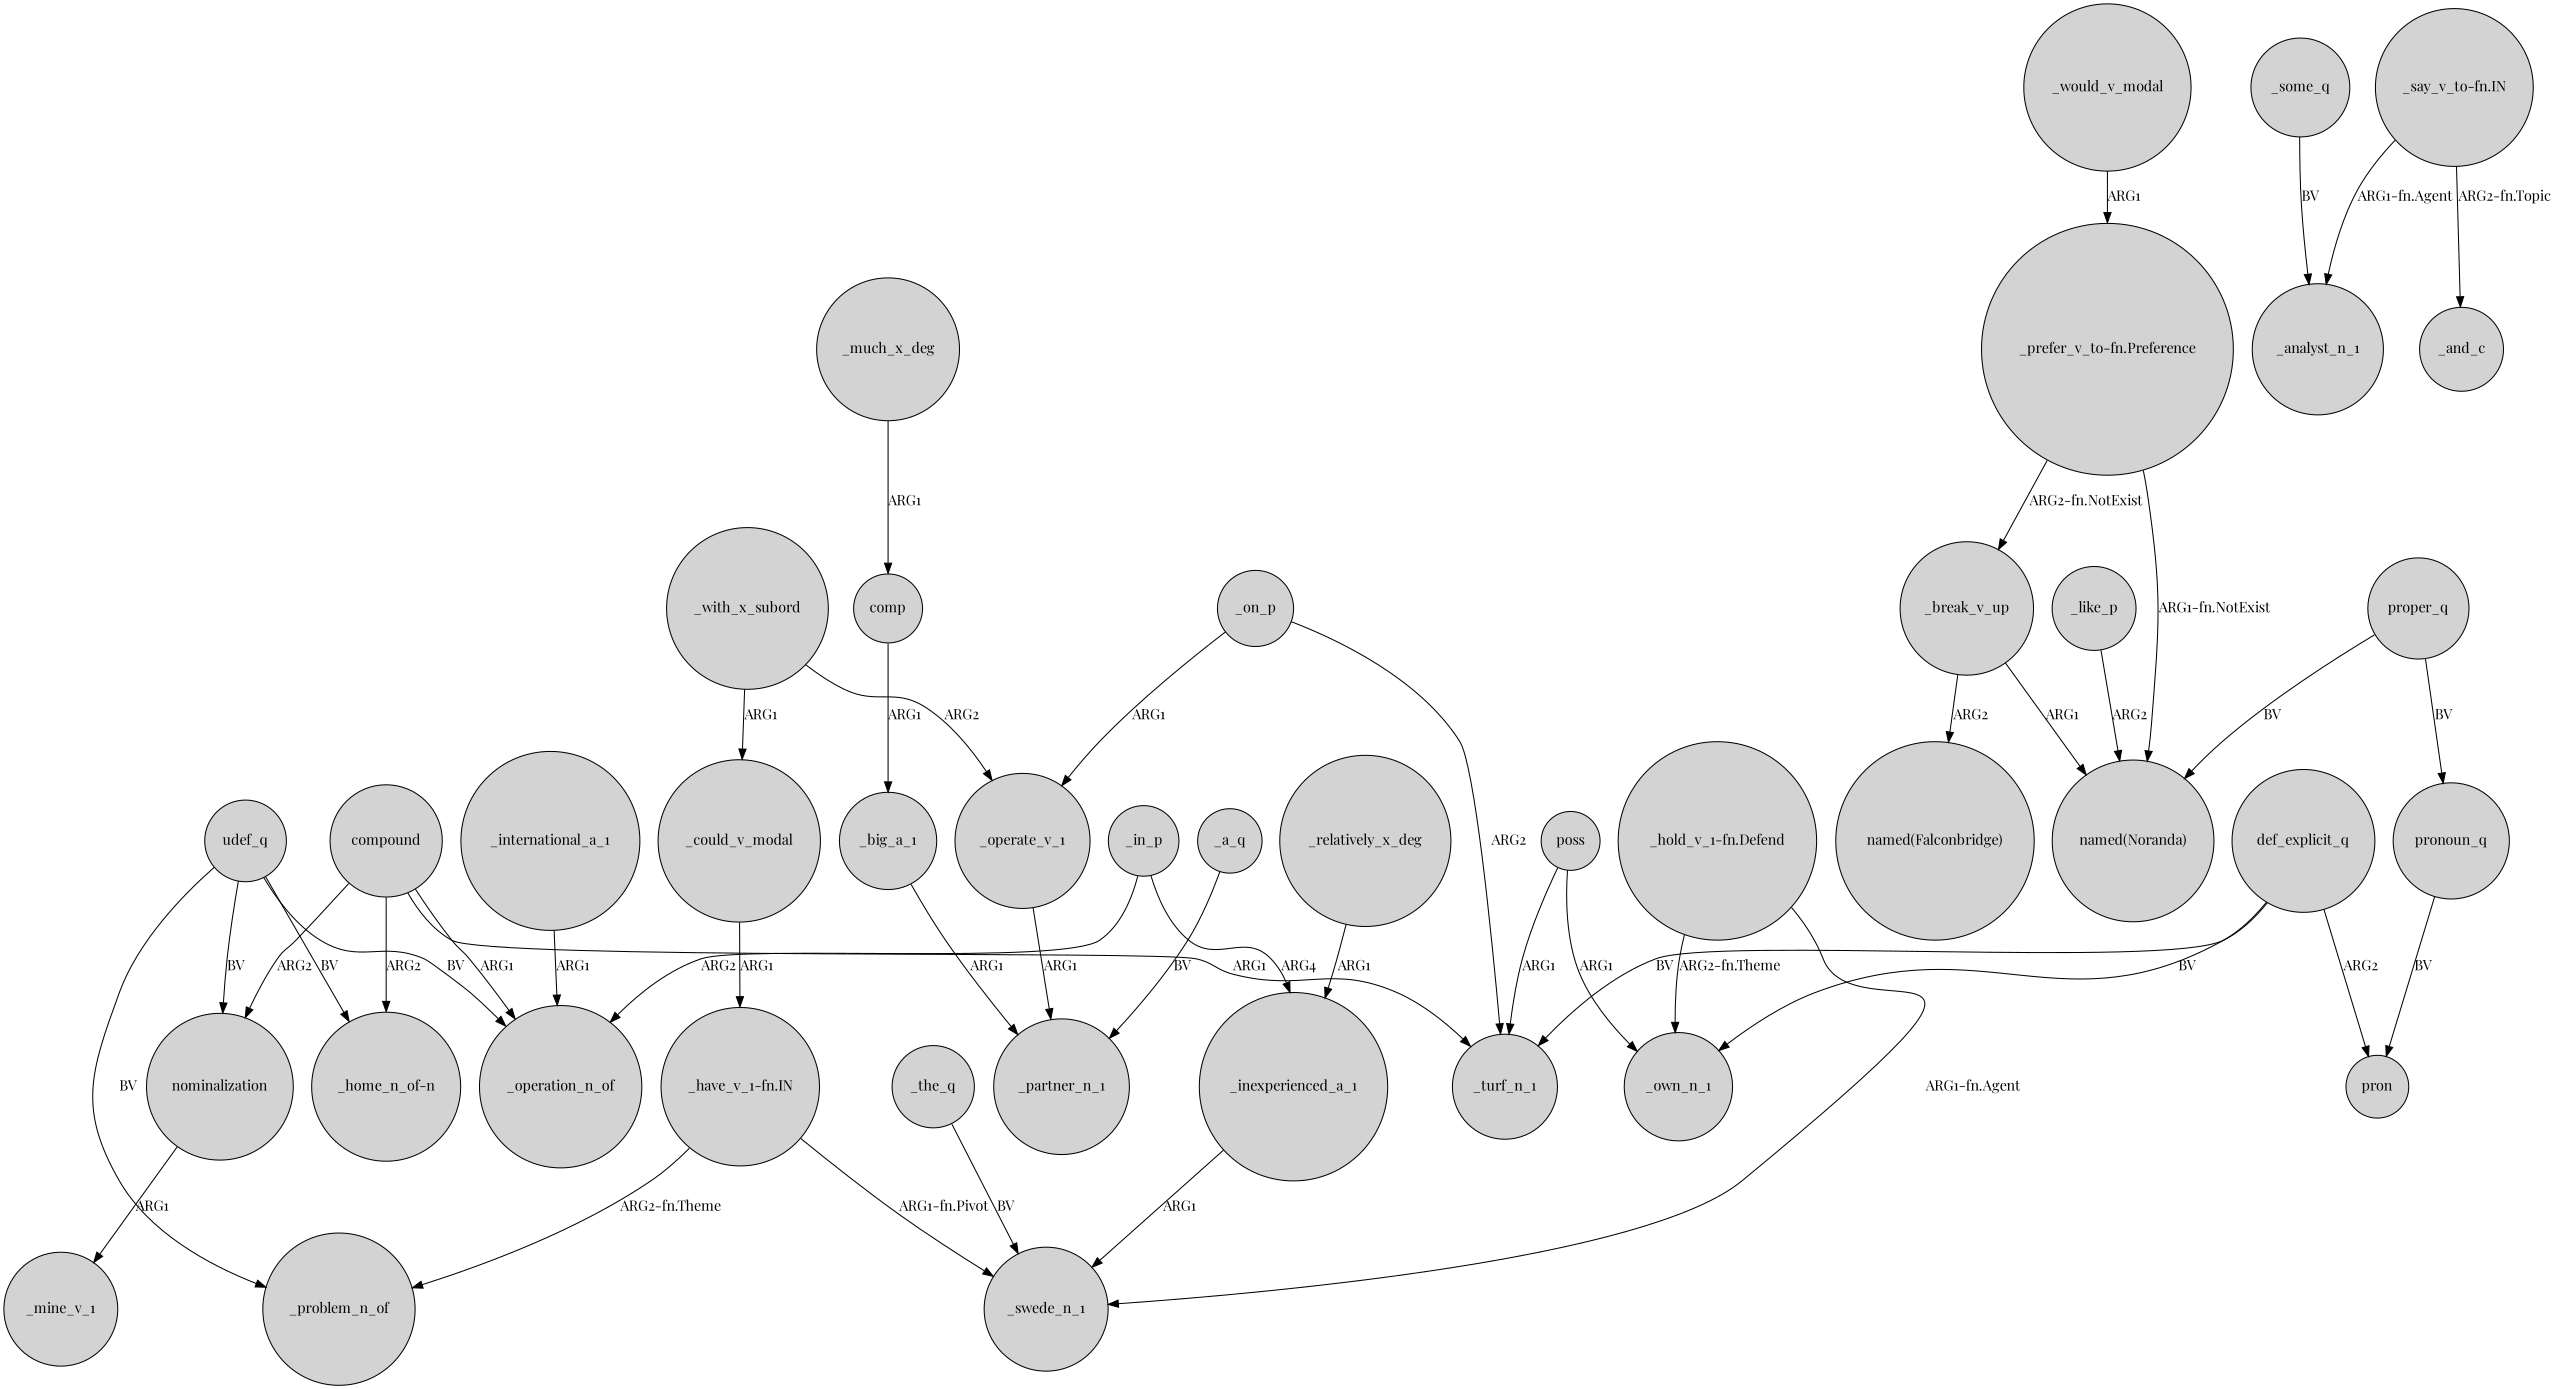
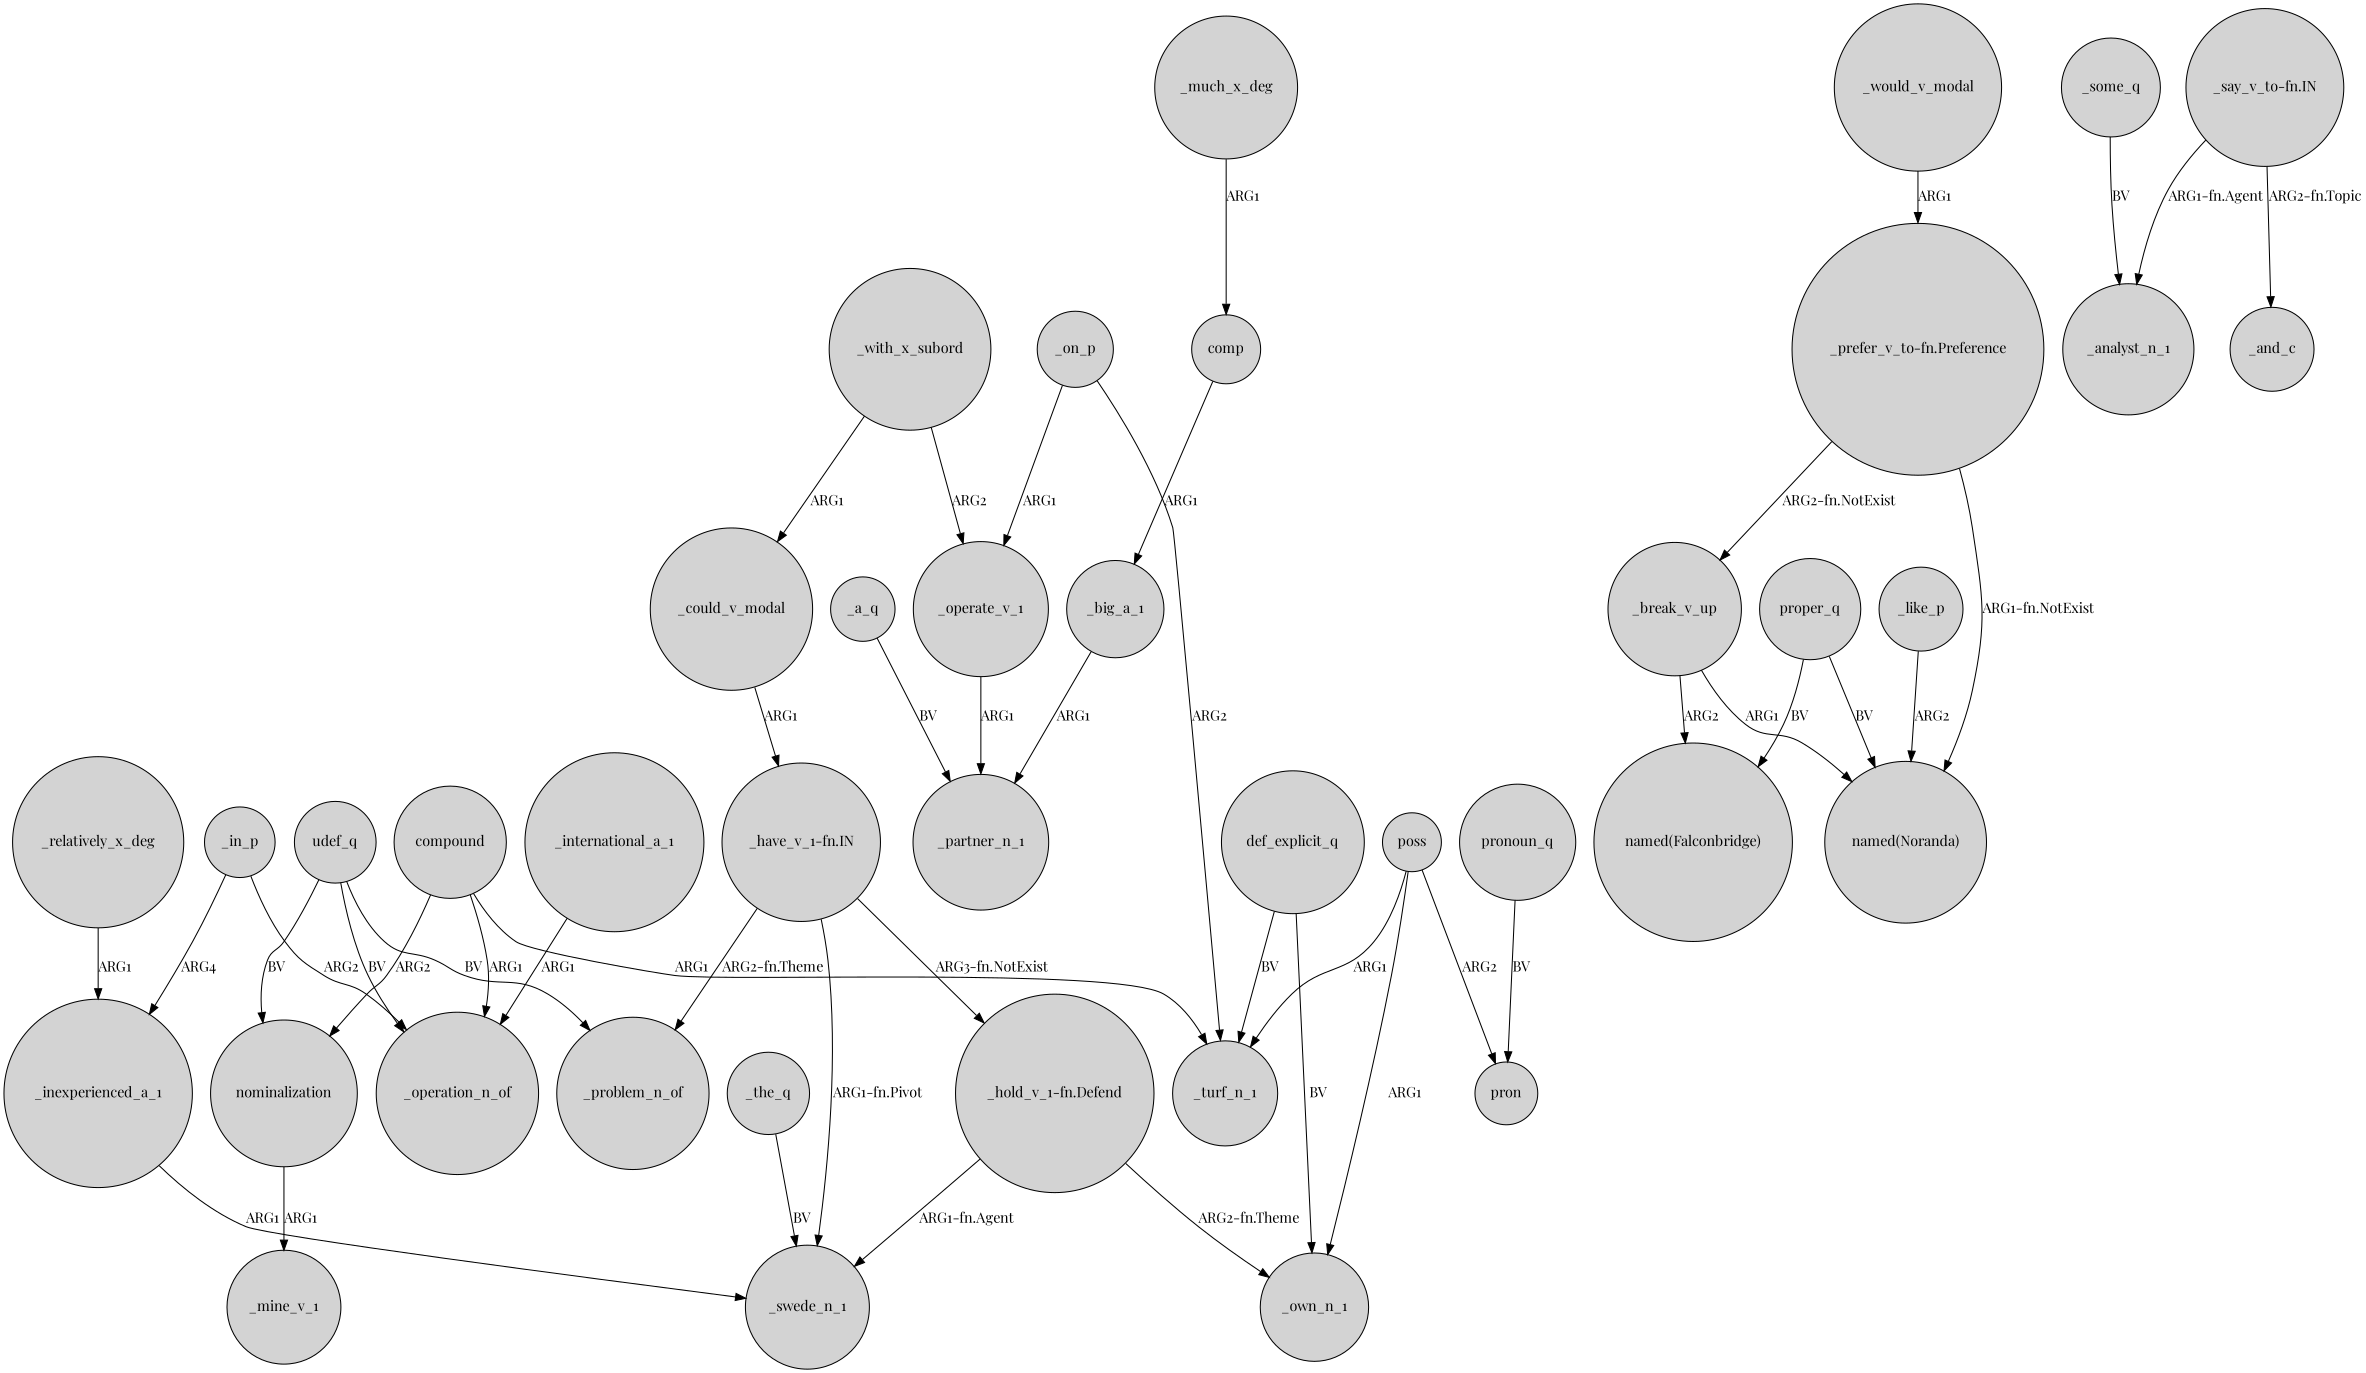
(2434, 716) -> (1789, 711)
none -> (917, 957)
(2345, 978) -> (1457, 962)
(386, 1087) -> none
